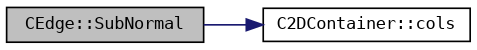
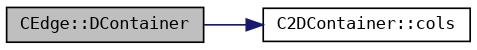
(105, 25) -> (105, 25)
